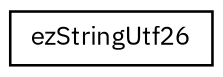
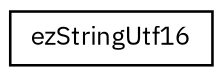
(111, 38) -> (111, 38)
